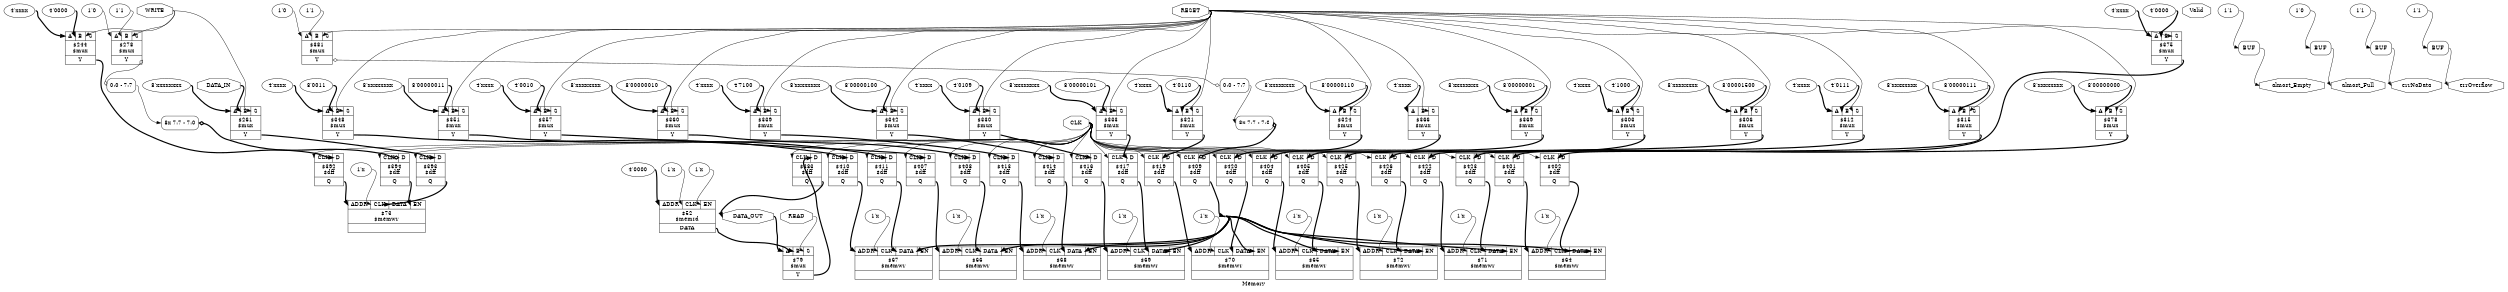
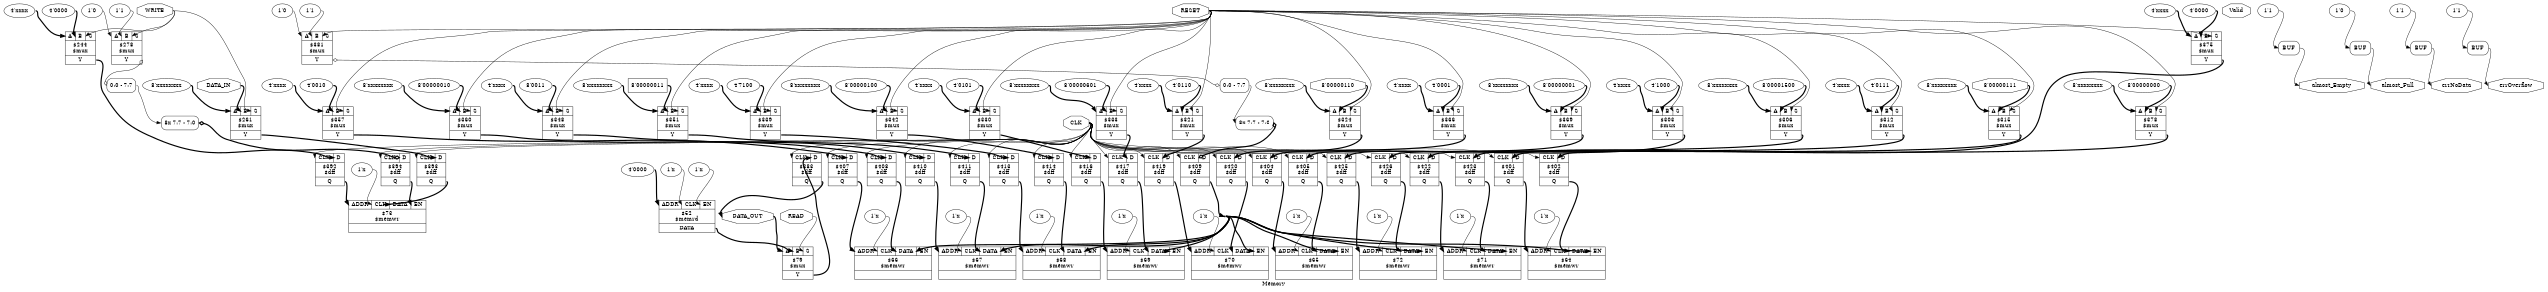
(963, 86) -> (963, 86)
(1080, 86) -> (1080, 86)
none -> (1441, 86)
